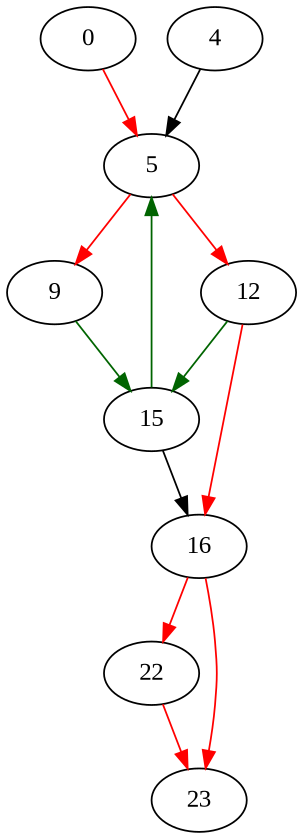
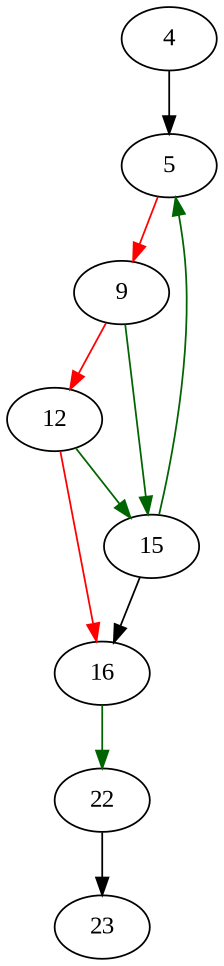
(88, 39) -> none
(195, 222) -> (92, 348)
(179, 601) -> (102, 728)
(217, 664) -> none
(172, 728) -> (102, 855)
